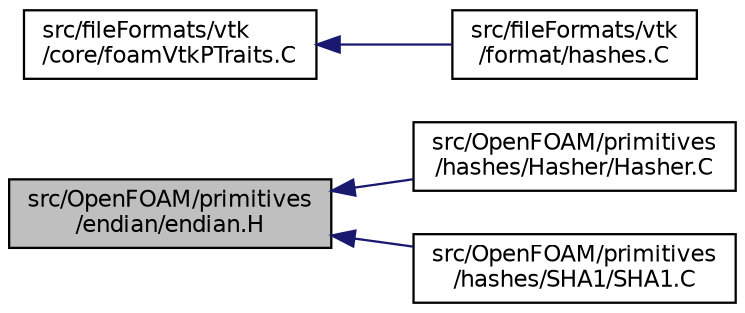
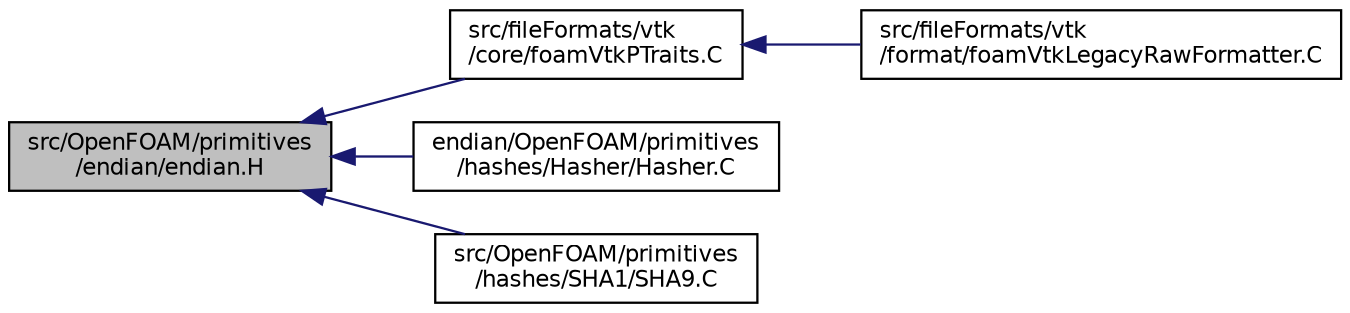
(575, 45) -> (1101, 45)
none -> (395, 98)
(575, 157) -> (596, 157)
(575, 268) -> (596, 268)
